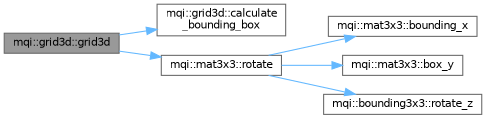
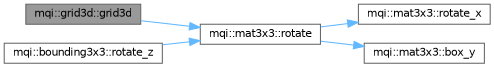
(221, 20) -> none
(403, 26) -> (424, 14)
(307, 84) -> (176, 43)
